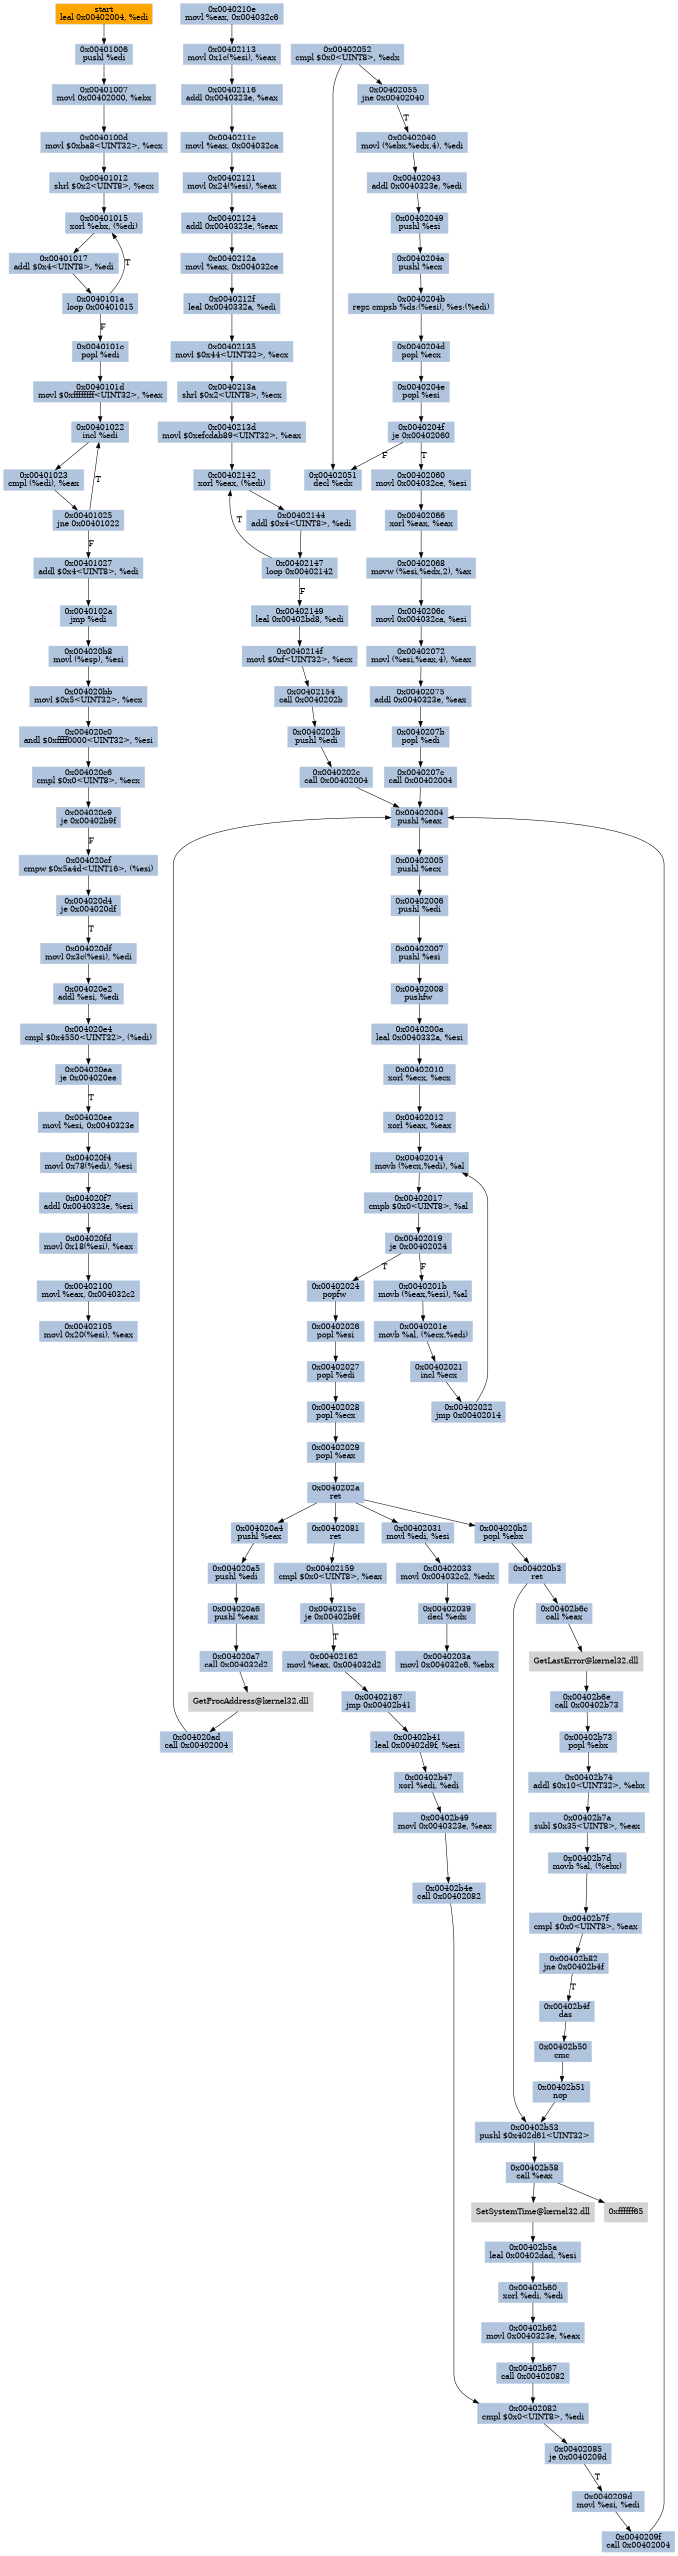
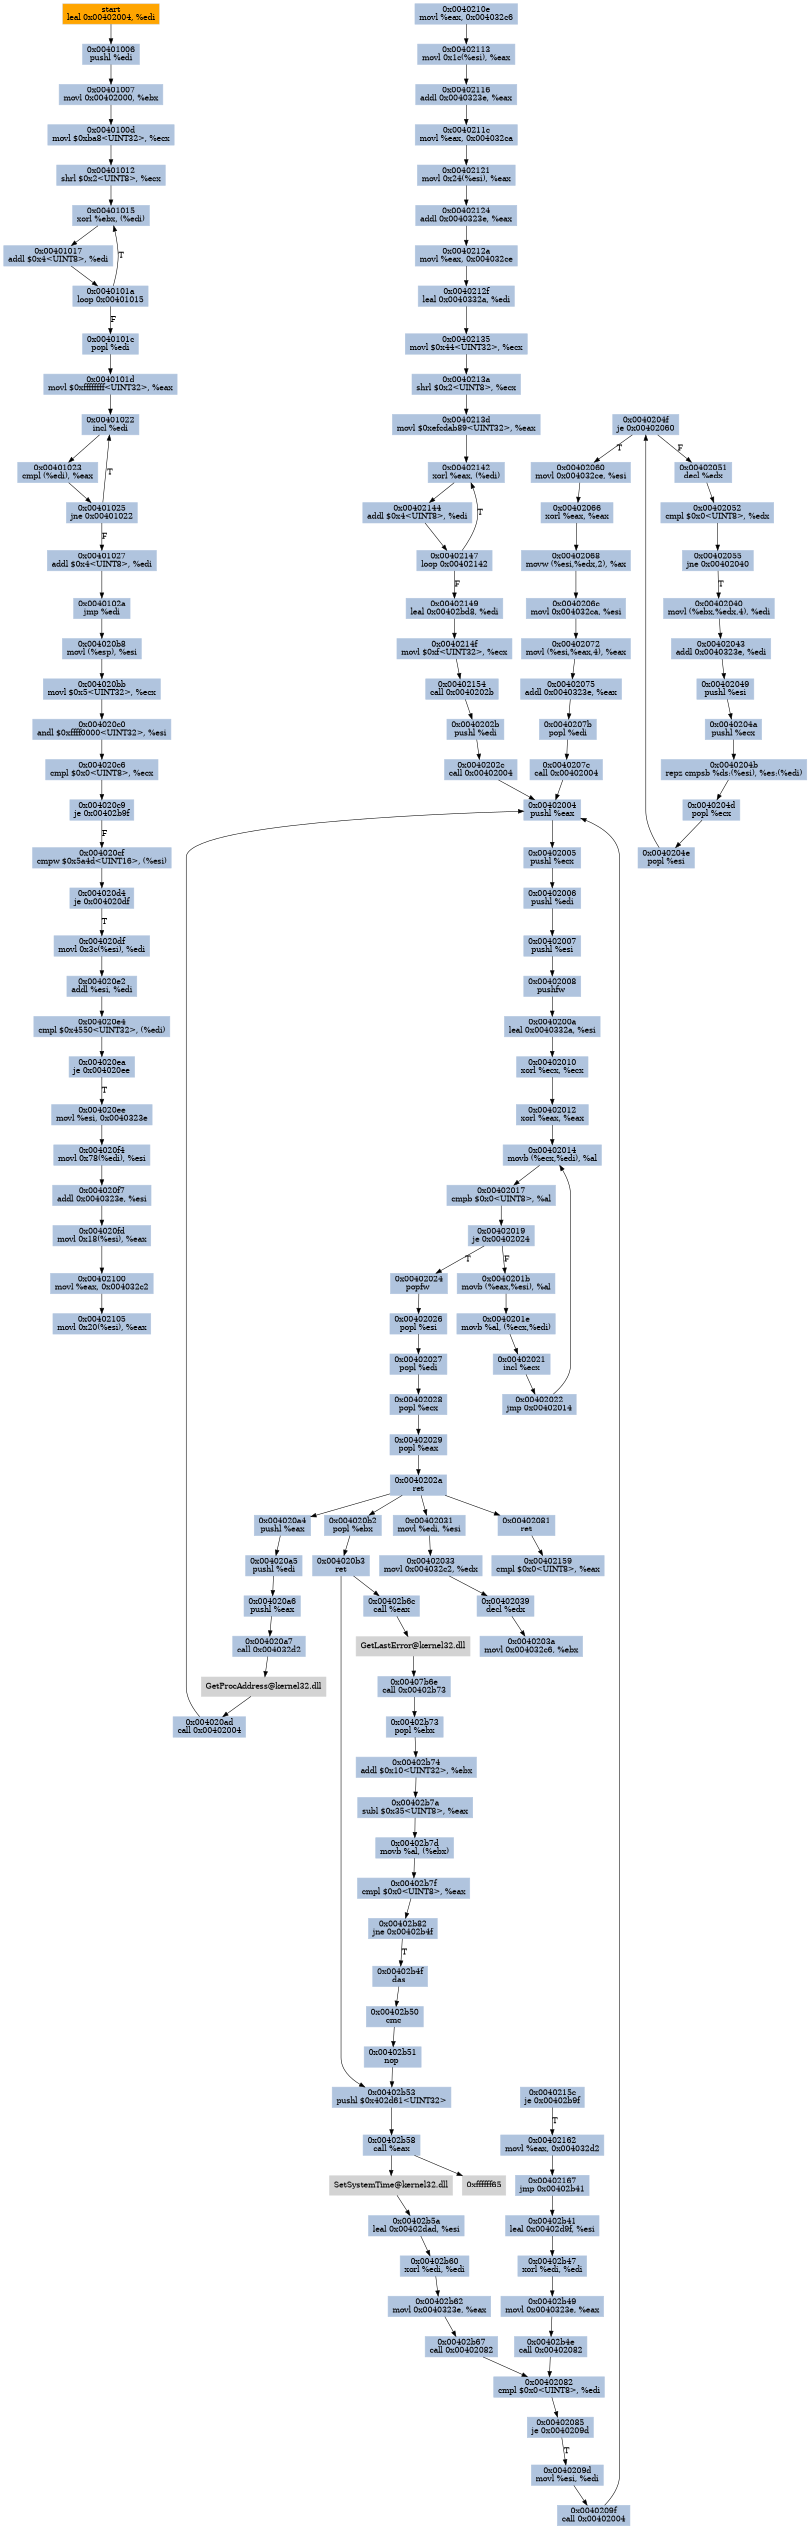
(333, 264) -> (709, 490)
(331, 1591) -> none
(587, 1702) -> (414, 1687)
